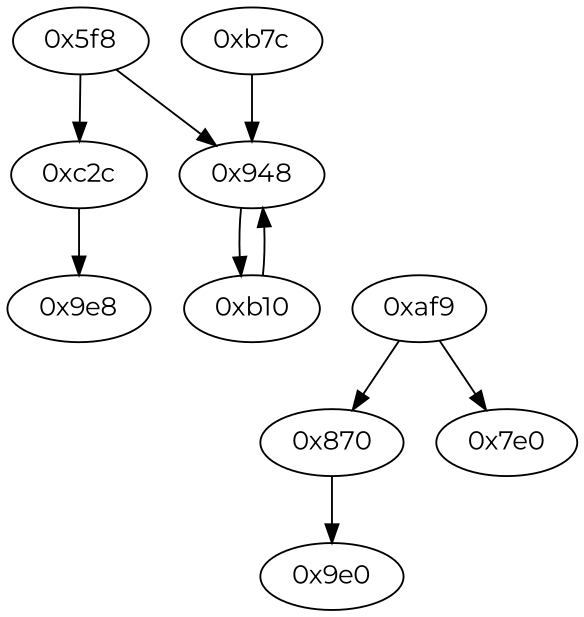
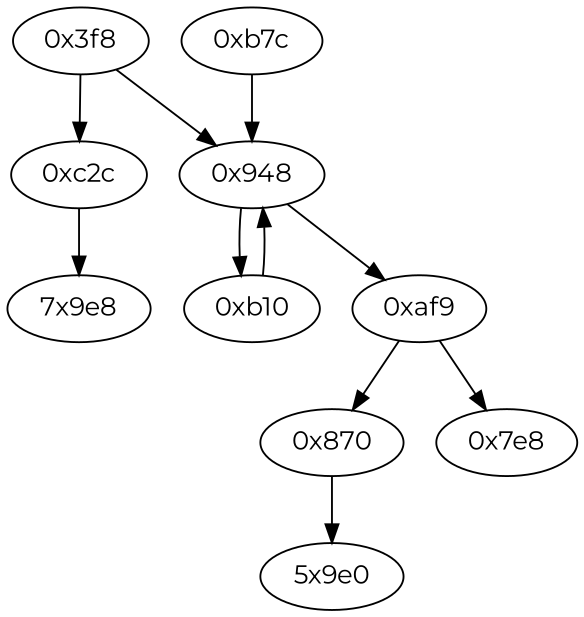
(81, 41) -> (81, 41)
none -> (329, 236)
(79, 309) -> (79, 309)
(507, 443) -> (507, 443)
(332, 577) -> (332, 577)
